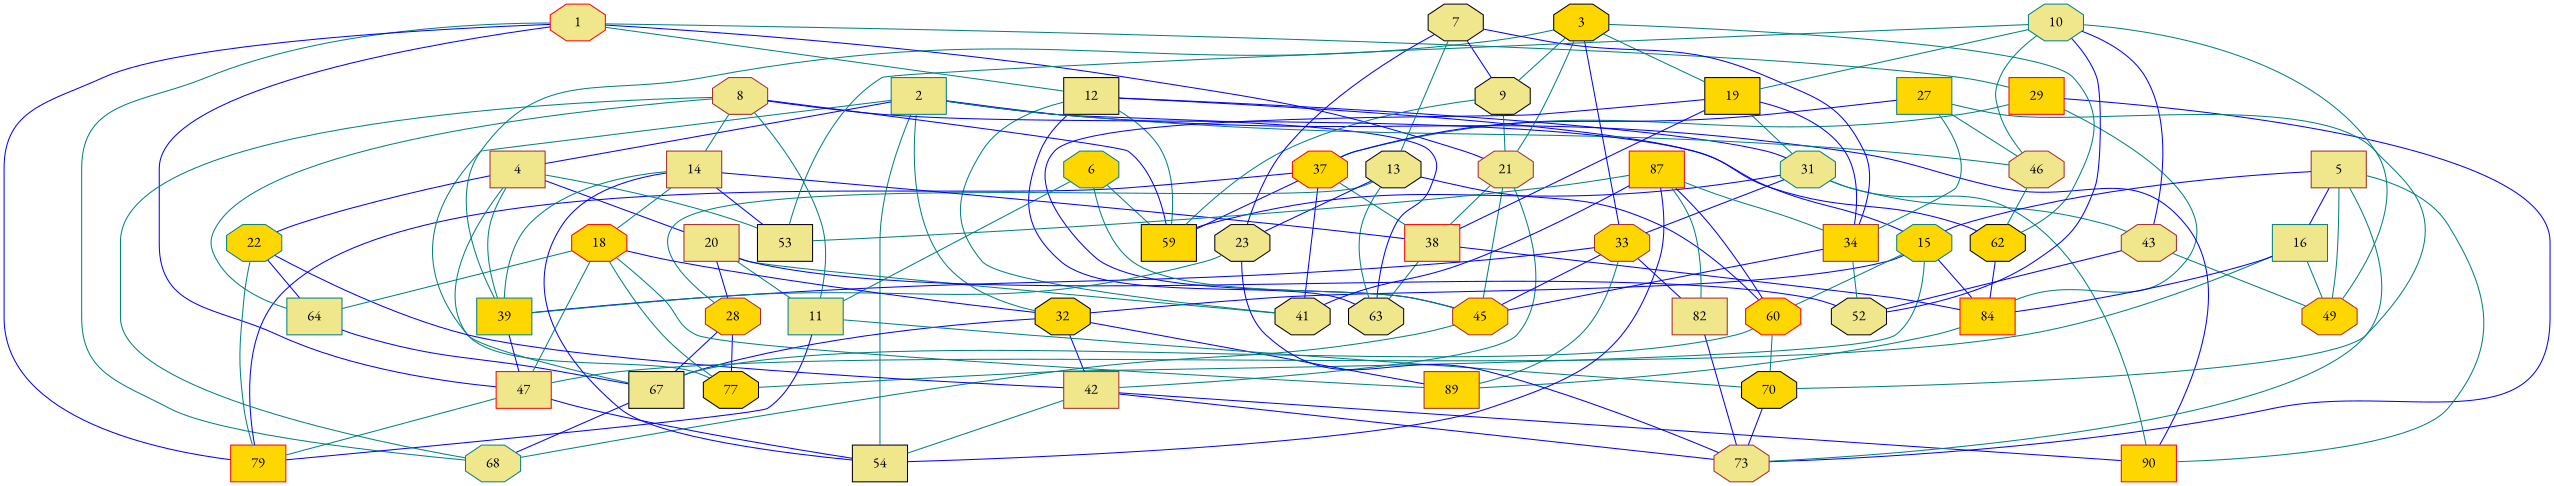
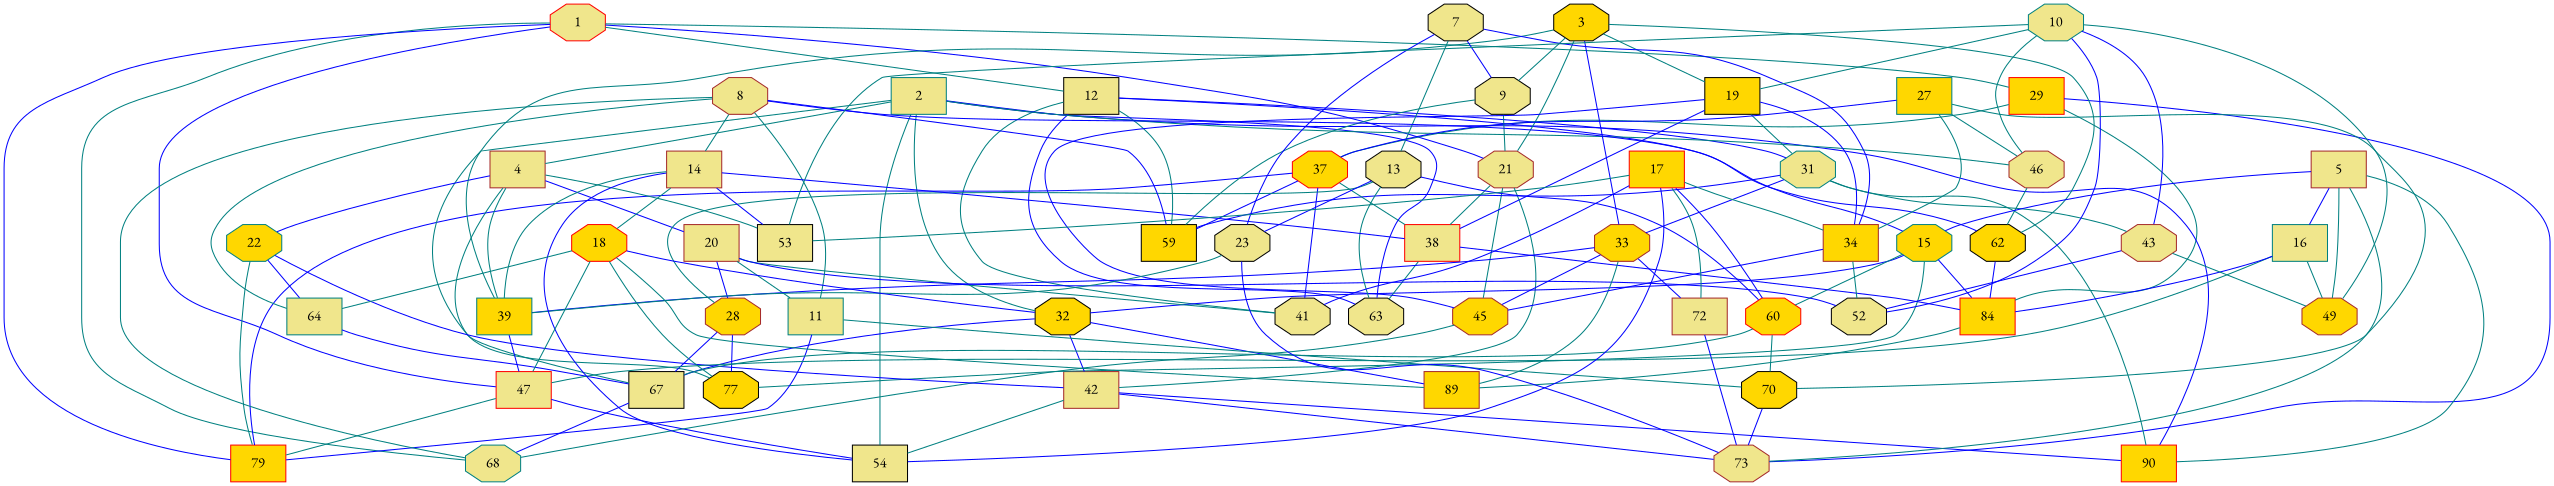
(727, 131) -> (727, 131)
(1091, 169) -> none
(1657, 169) -> (1657, 169)
(1700, 316) -> (1700, 316)
